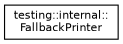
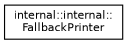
(61, 22) -> (64, 22)
